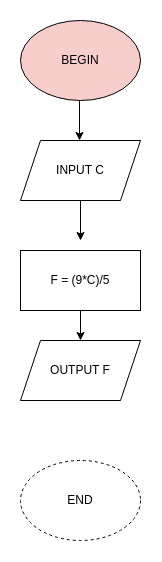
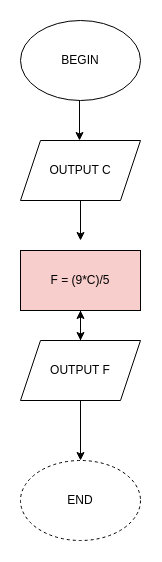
(81, 61) -> (81, 61)
(81, 171) -> (81, 171)
(81, 281) -> (81, 281)
none -> (81, 340)
none -> (81, 427)
